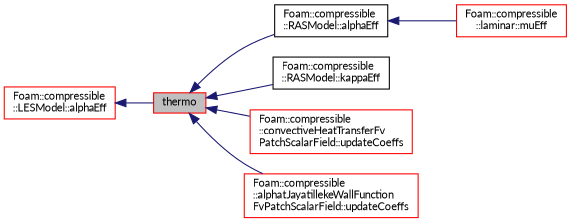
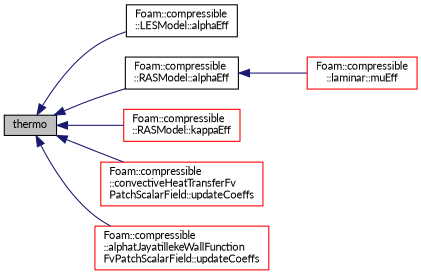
(331, 73) -> (182, 125)
(60, 103) -> (182, 21)
(140, 103) -> (78, 61)
(180, 103) -> (30, 125)
